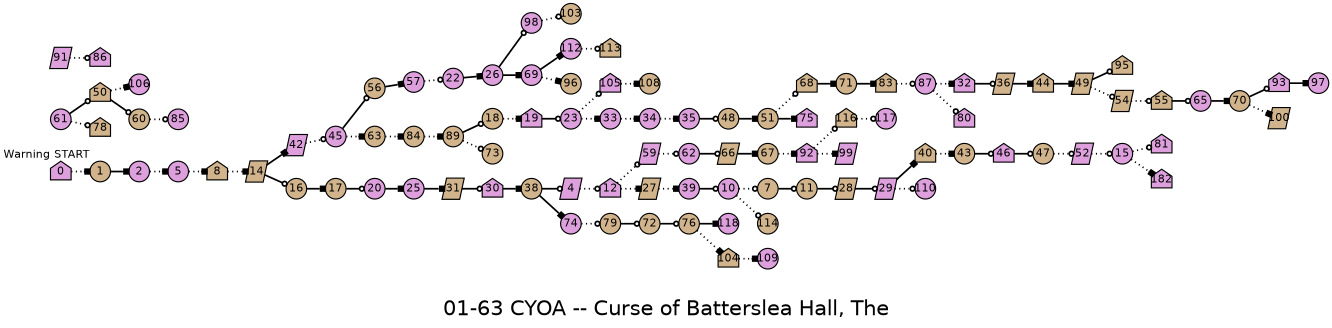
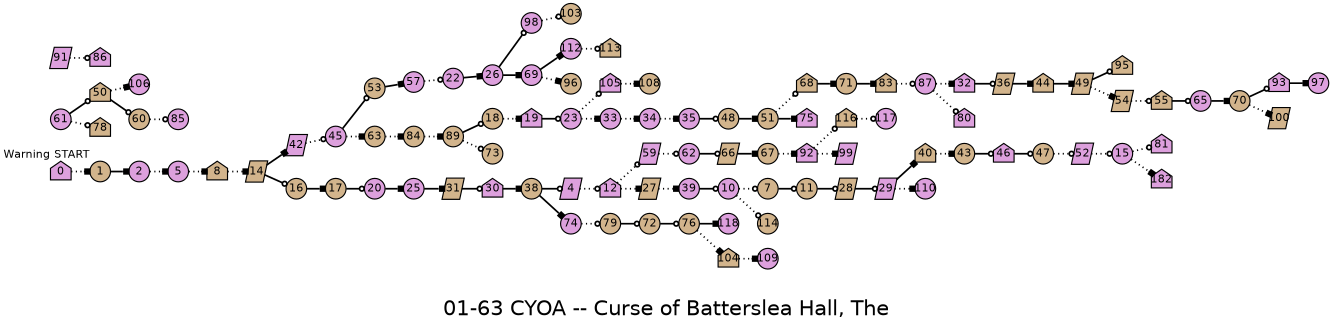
(375, 88) -> (375, 88)
(1100, 91) -> (1100, 91)
(902, 189) -> (902, 189)
